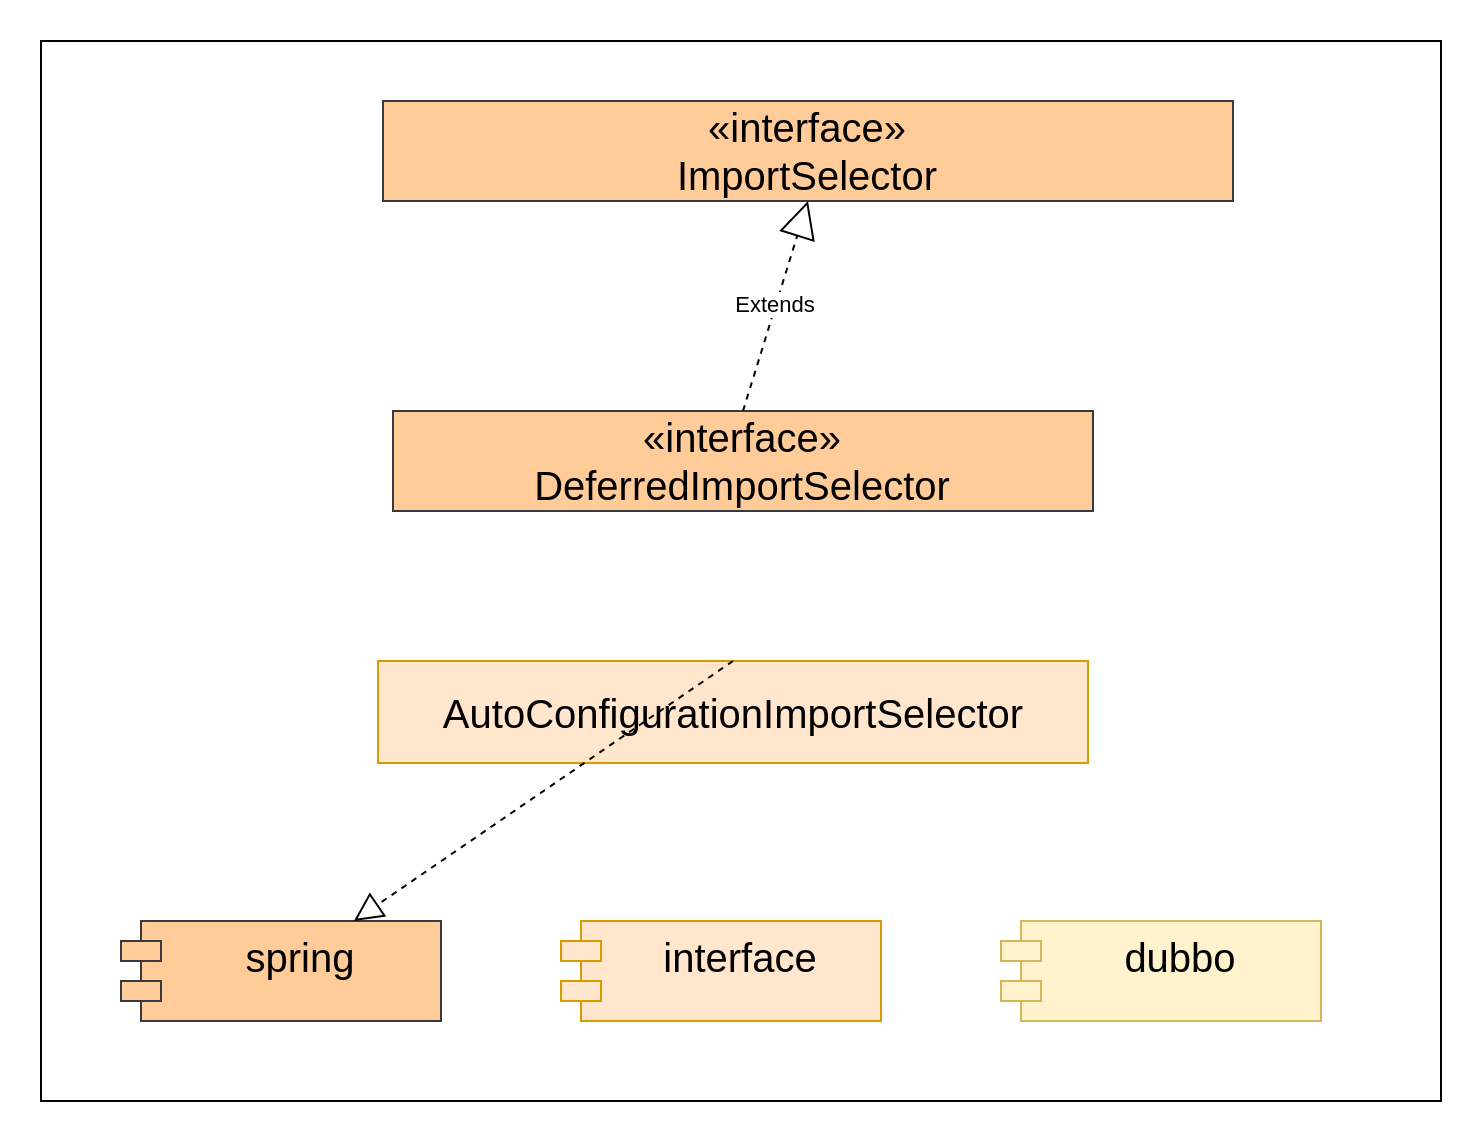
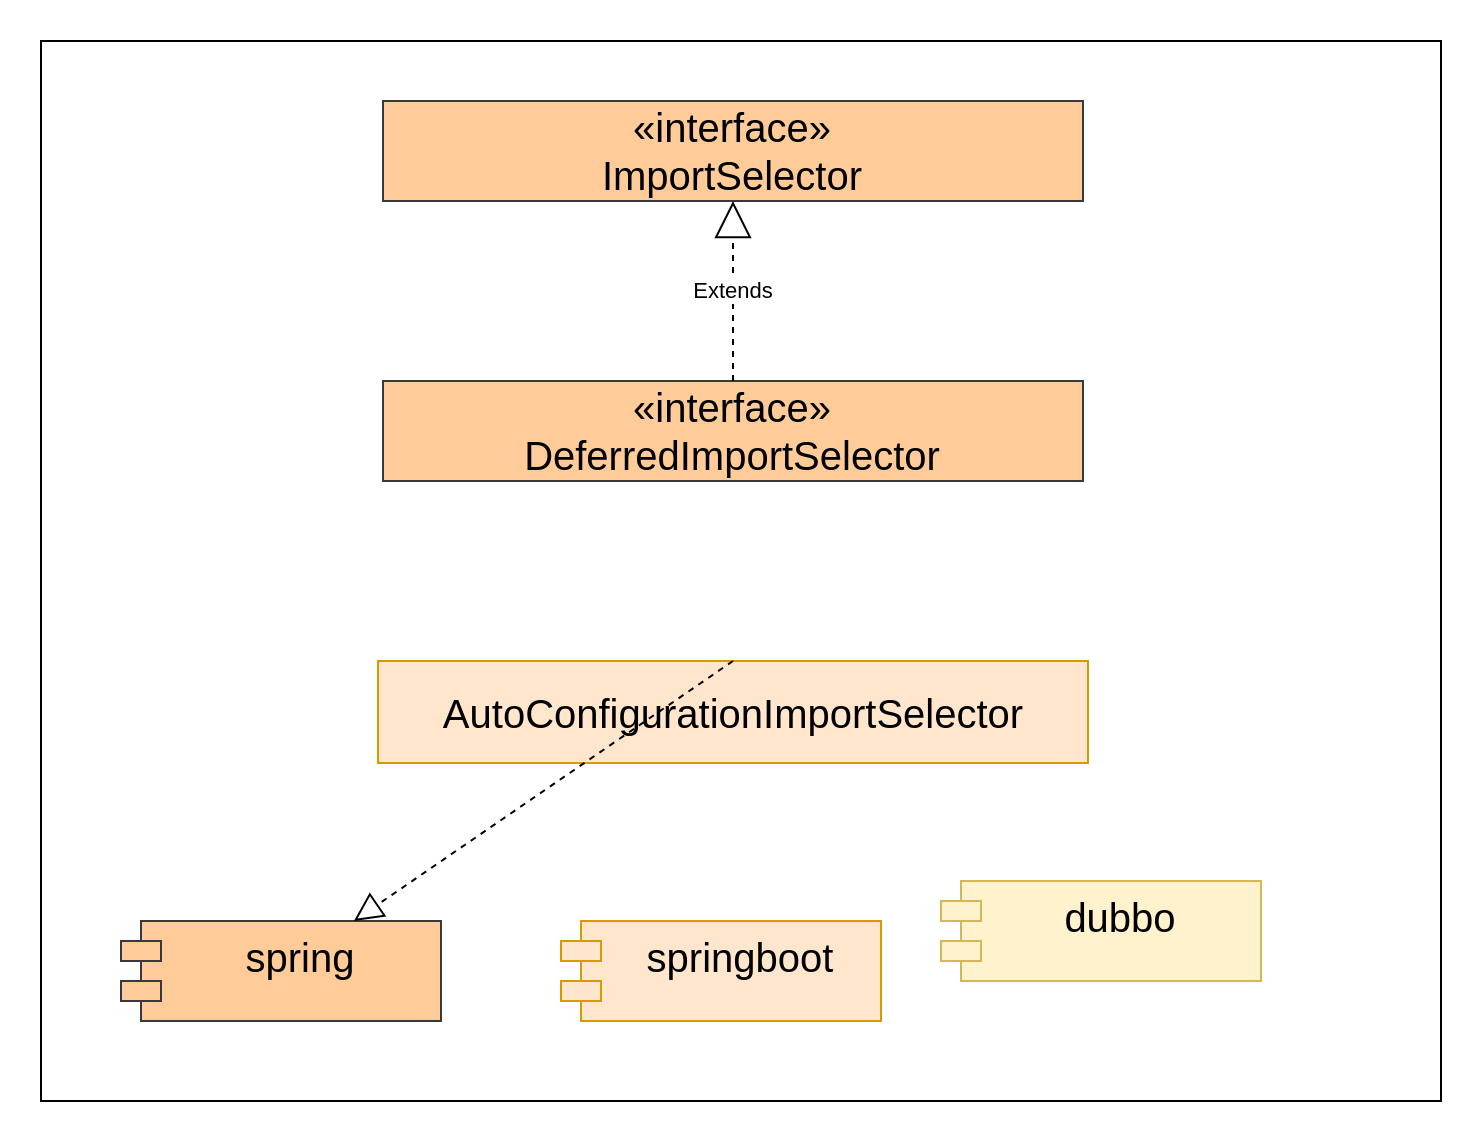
(808, 151) -> (733, 151)
(743, 461) -> (733, 431)
(741, 959) -> (741, 959)
(1161, 971) -> (1101, 931)
